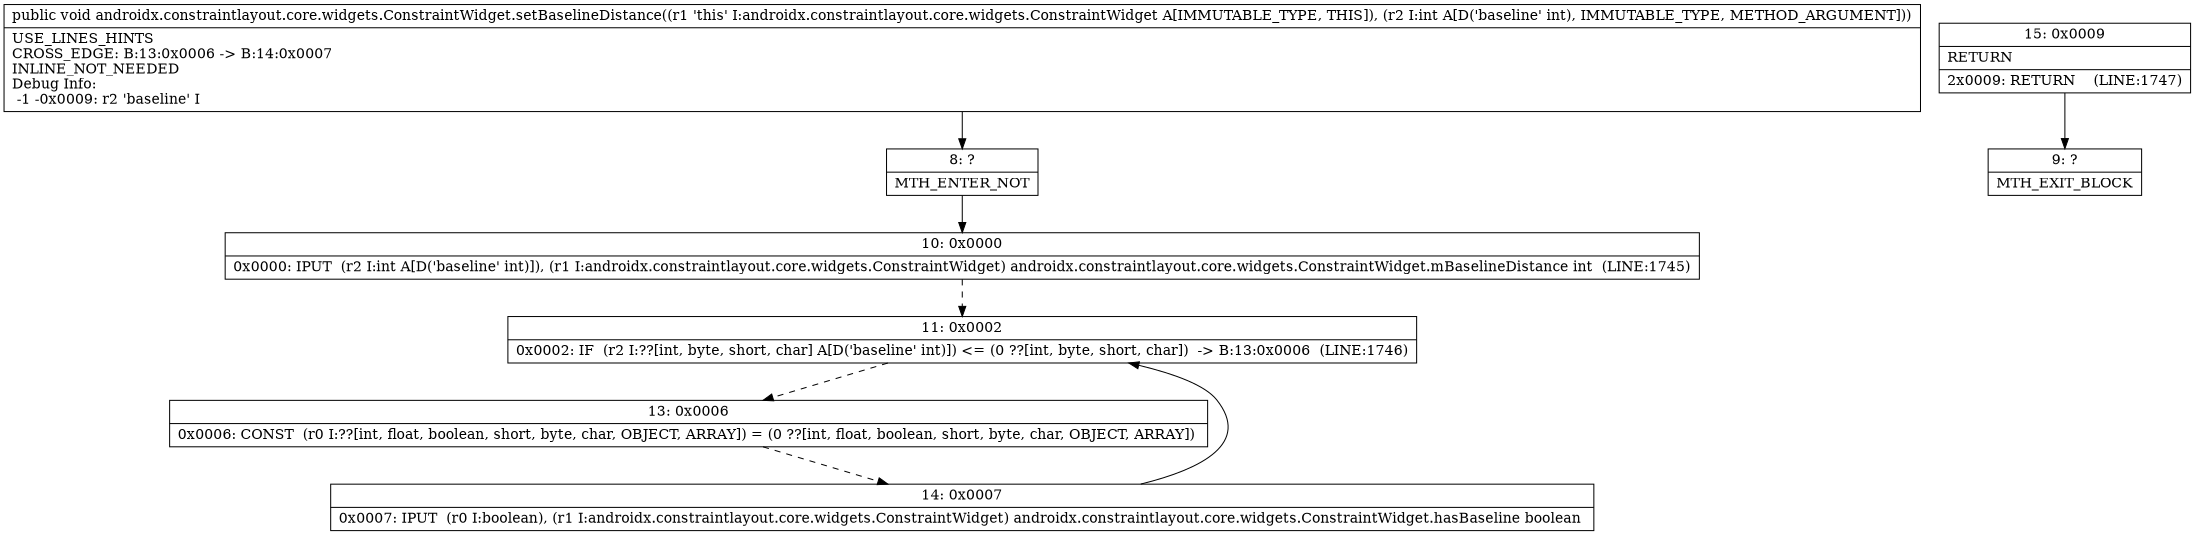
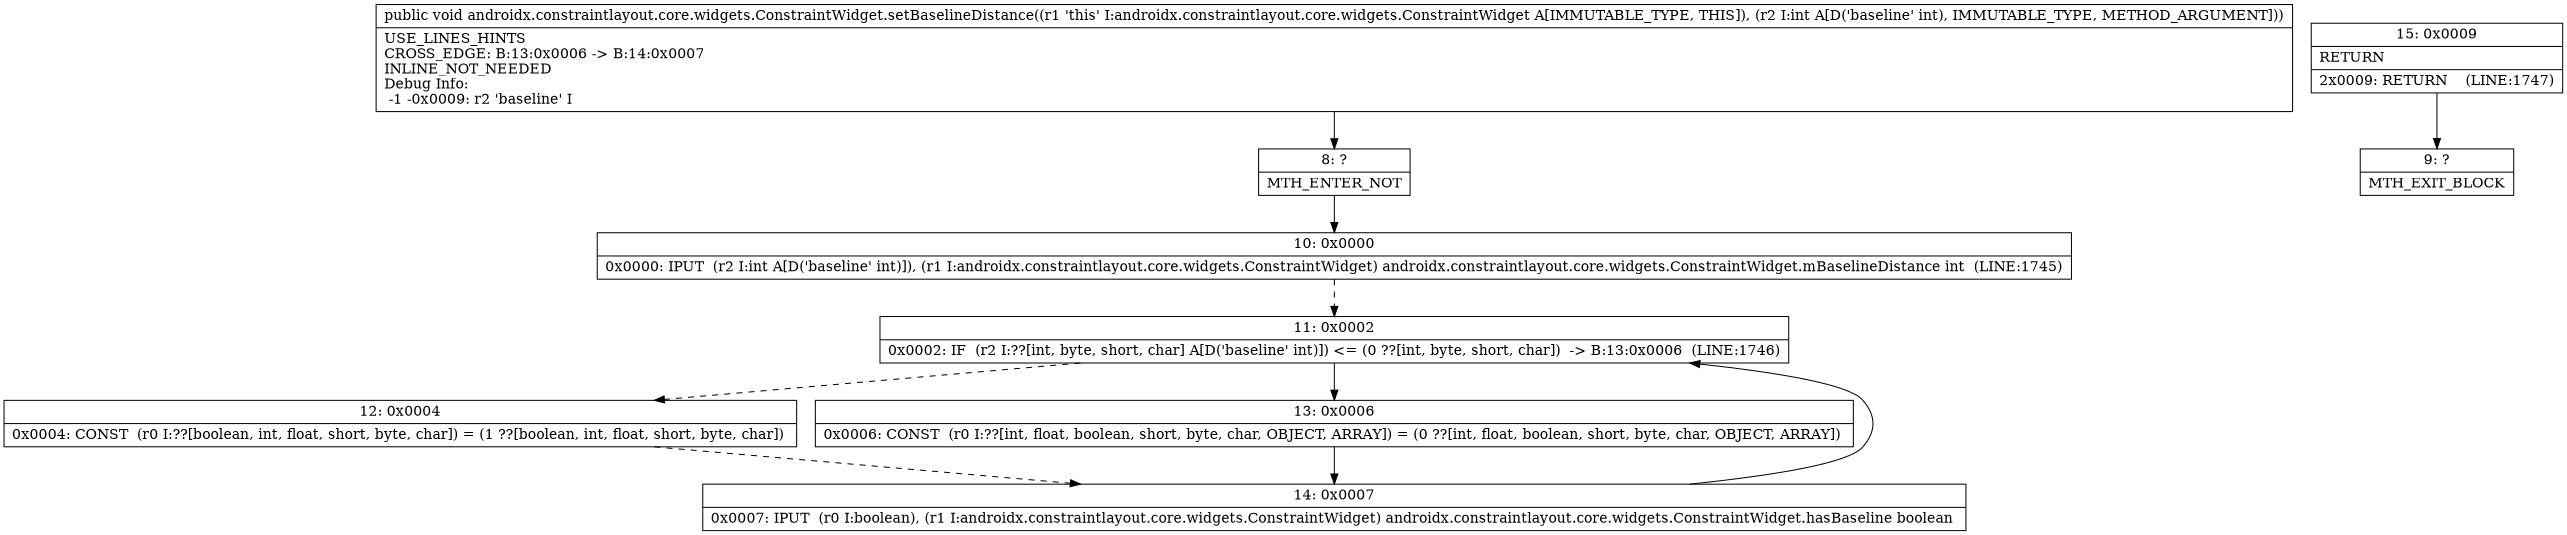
(830, 380) -> (1334, 377)
none -> (400, 424)
(821, 464) -> (1334, 460)
